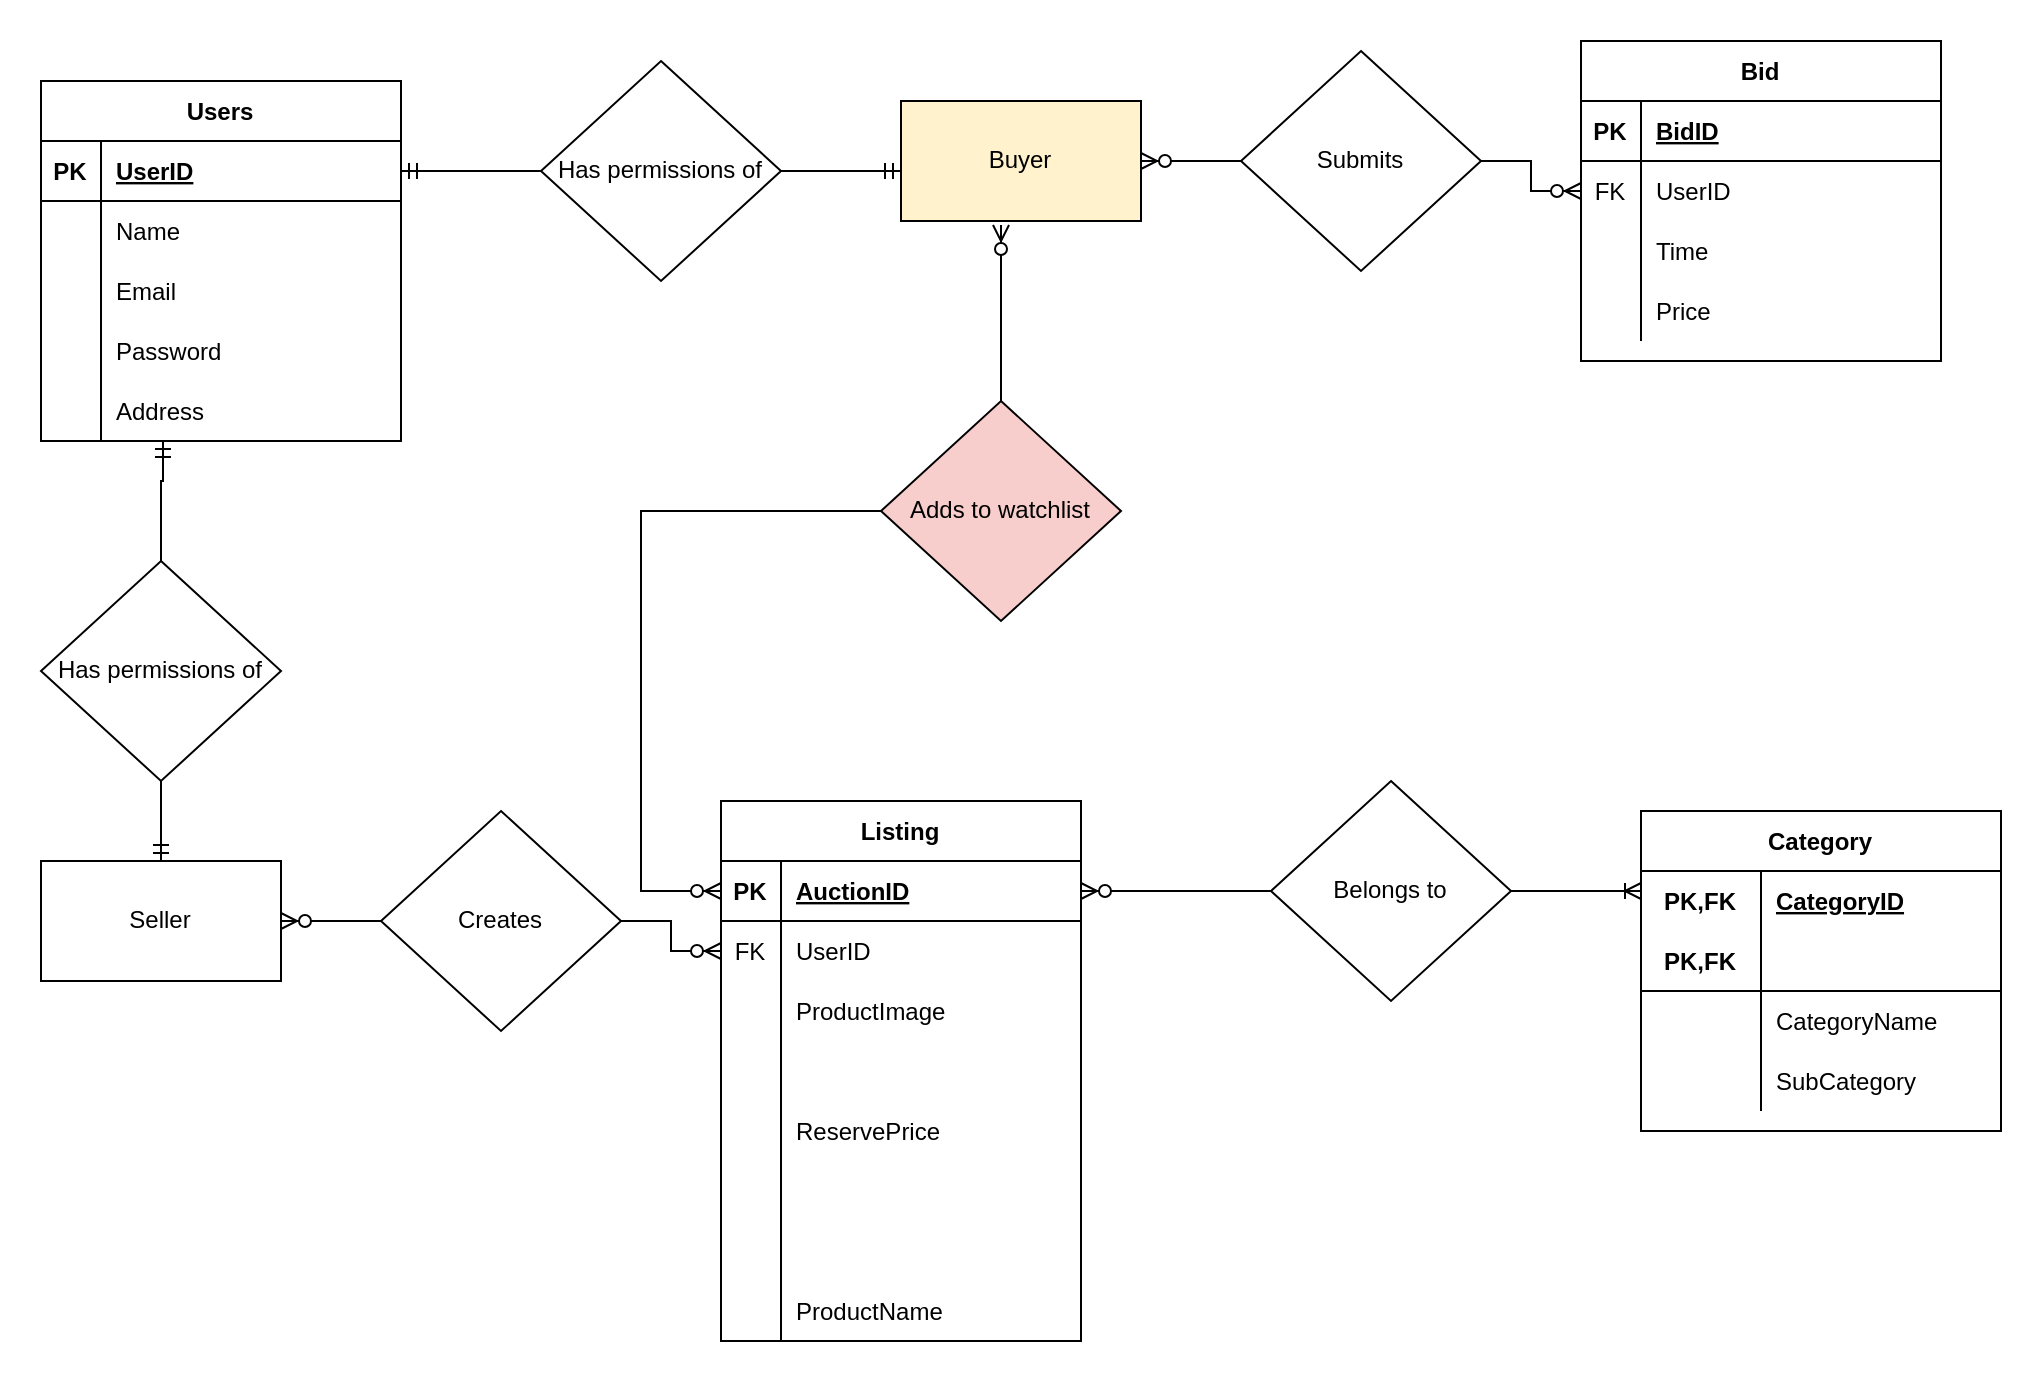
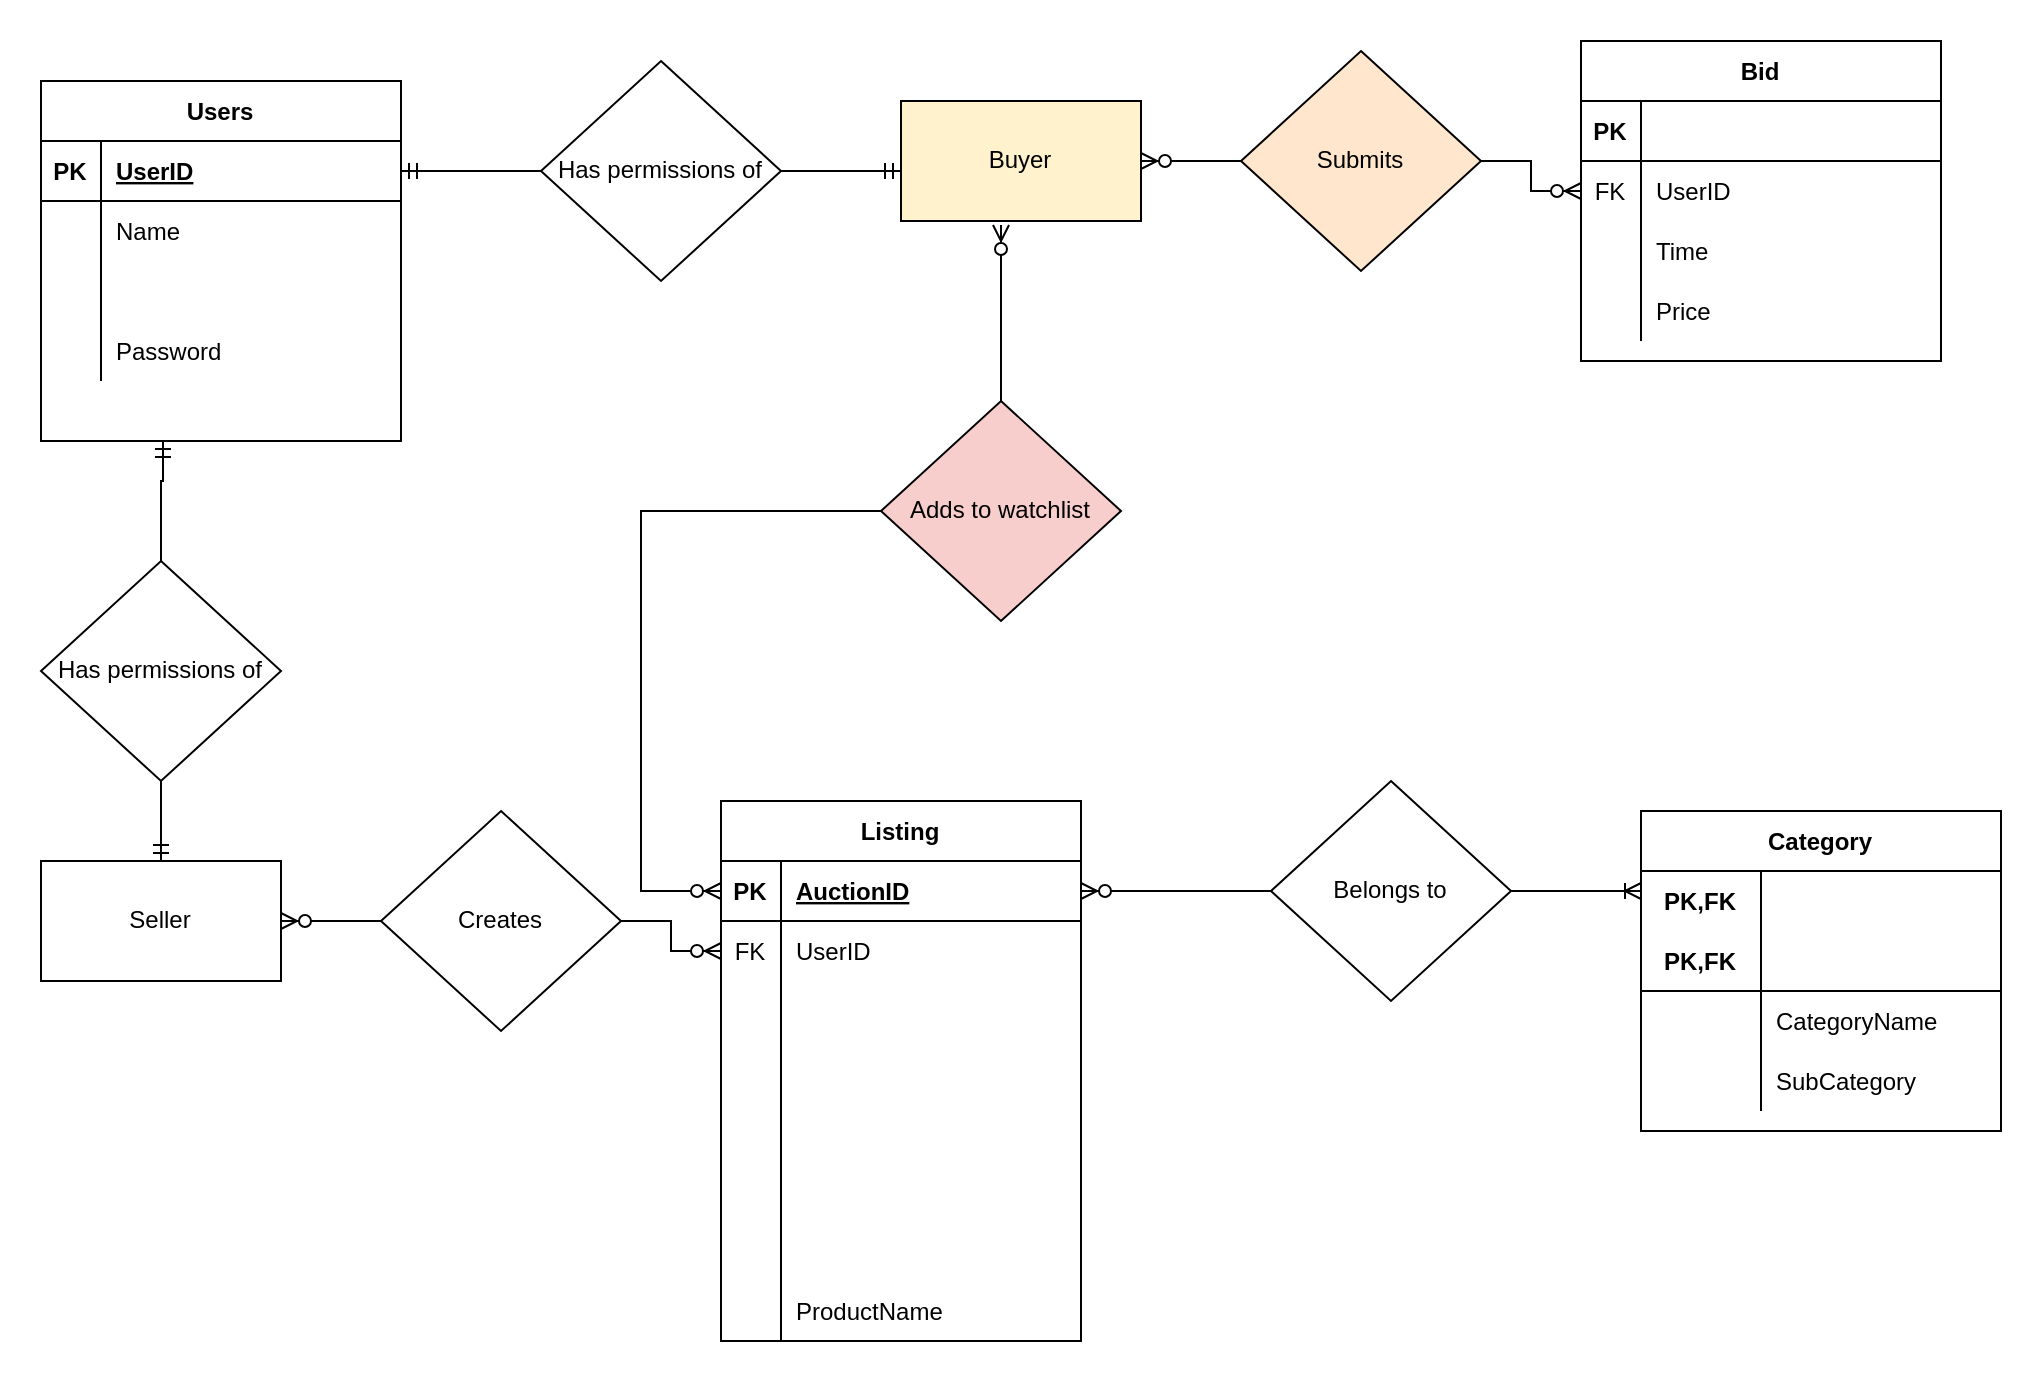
(1791, 131) -> none
(1361, 161) -> (1361, 161)
(251, 291) -> none
(251, 411) -> none
(1881, 901) -> none
(931, 1011) -> none
(931, 1131) -> none
